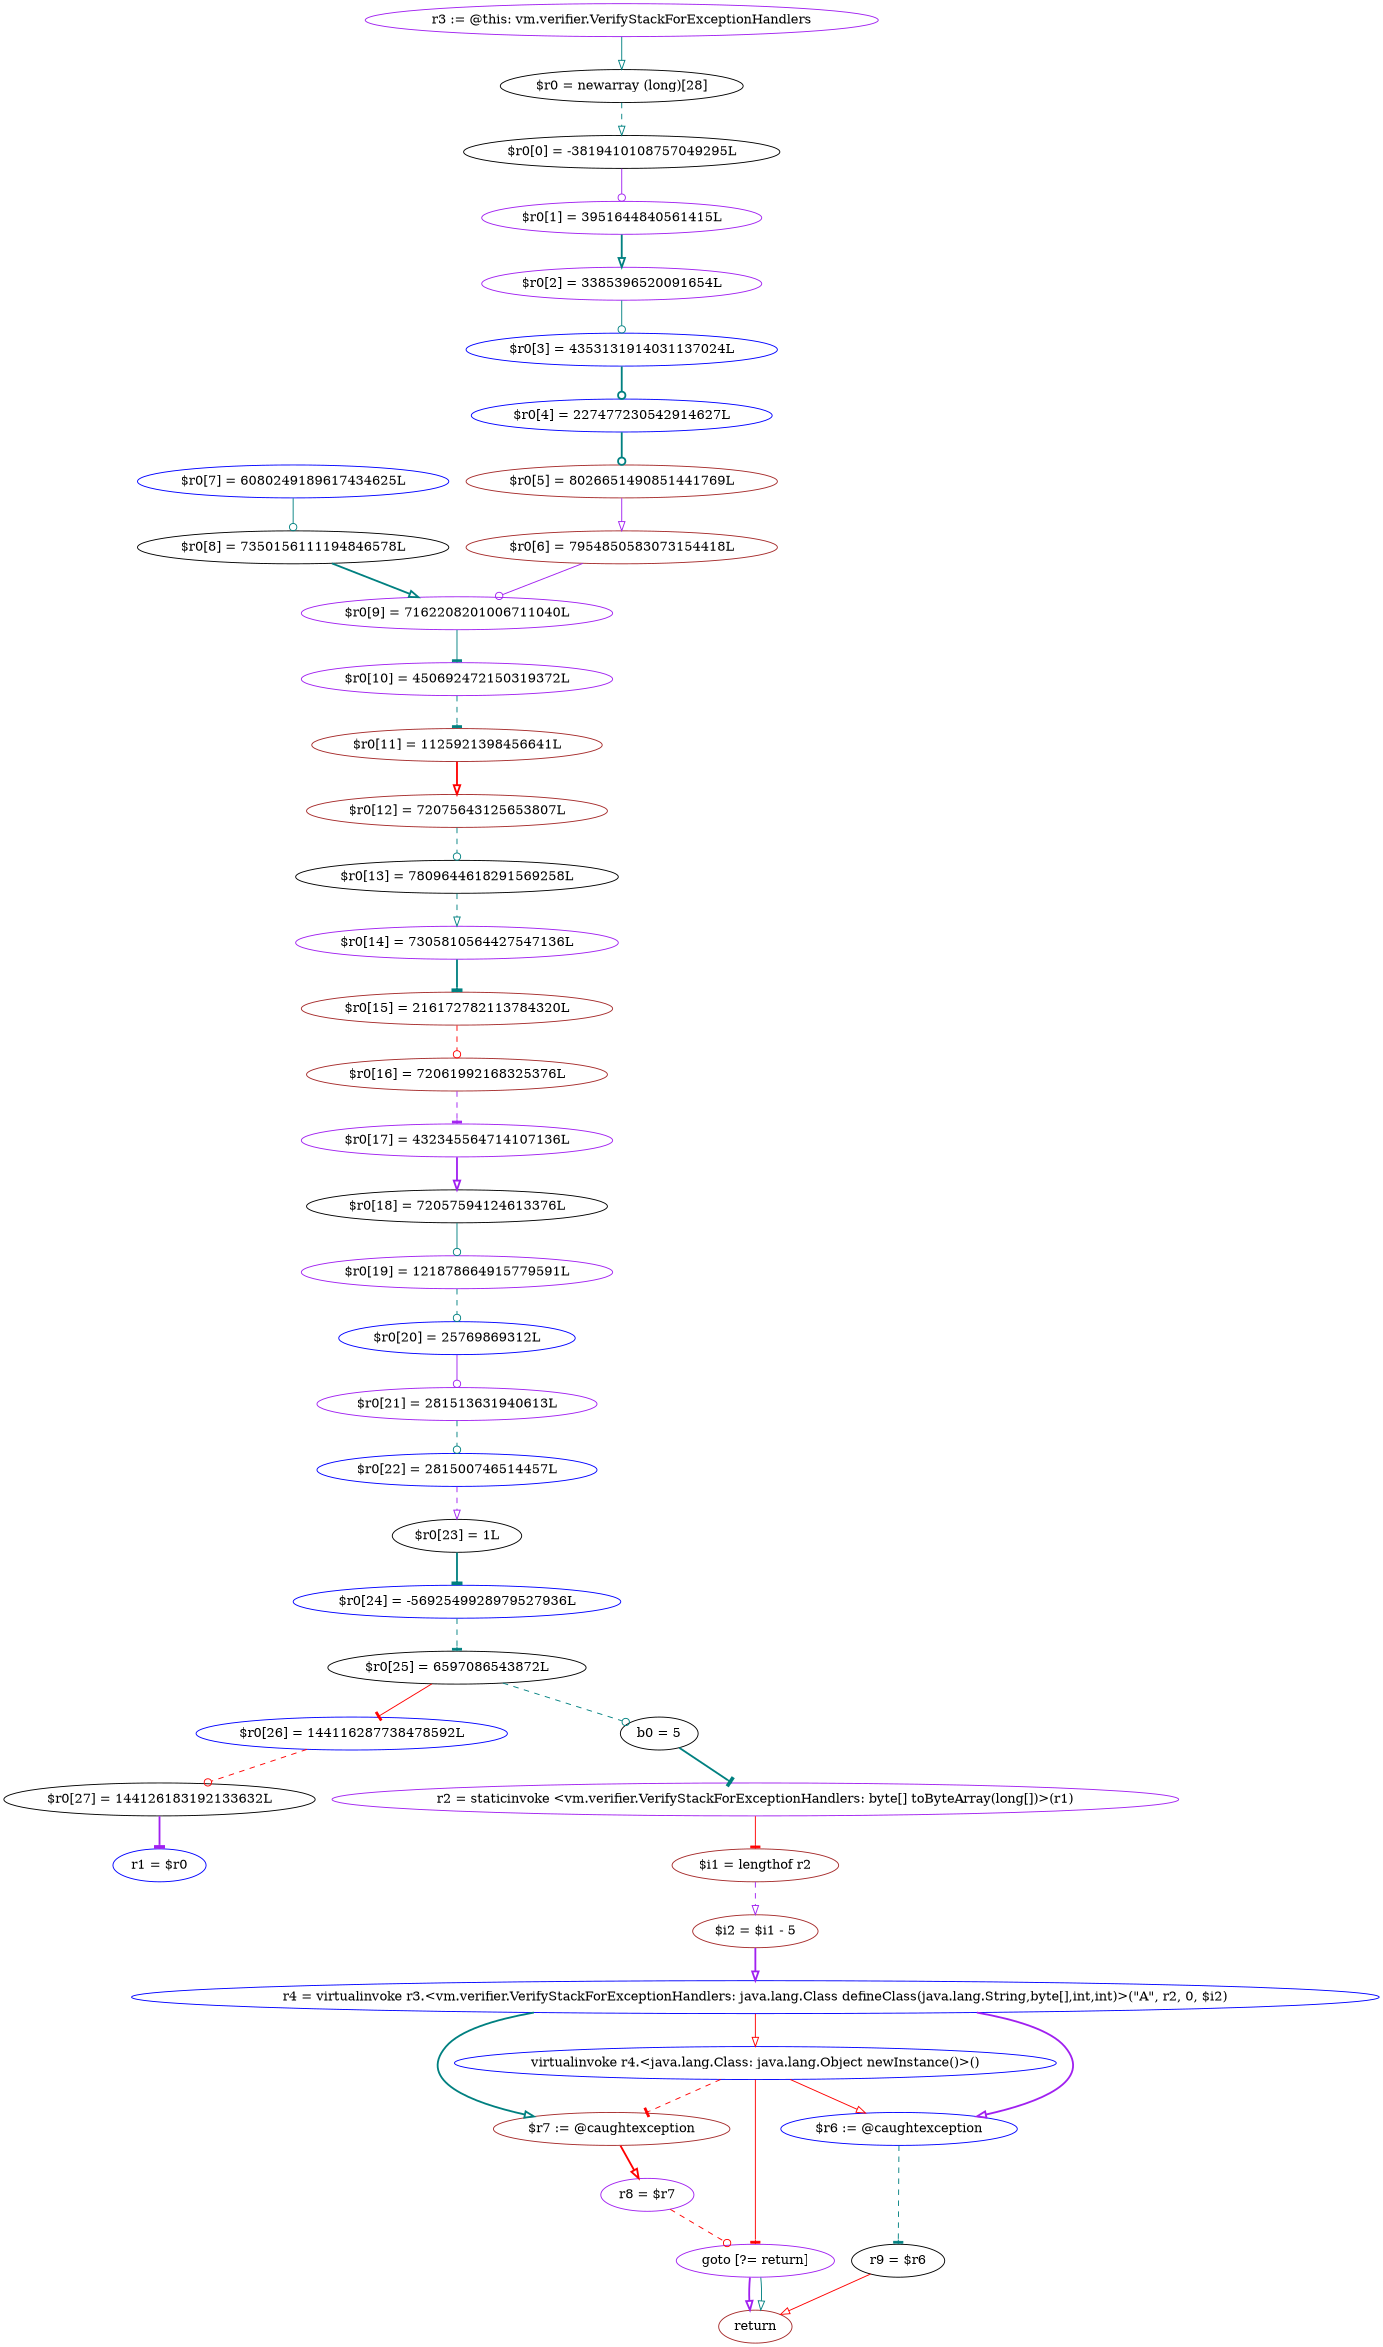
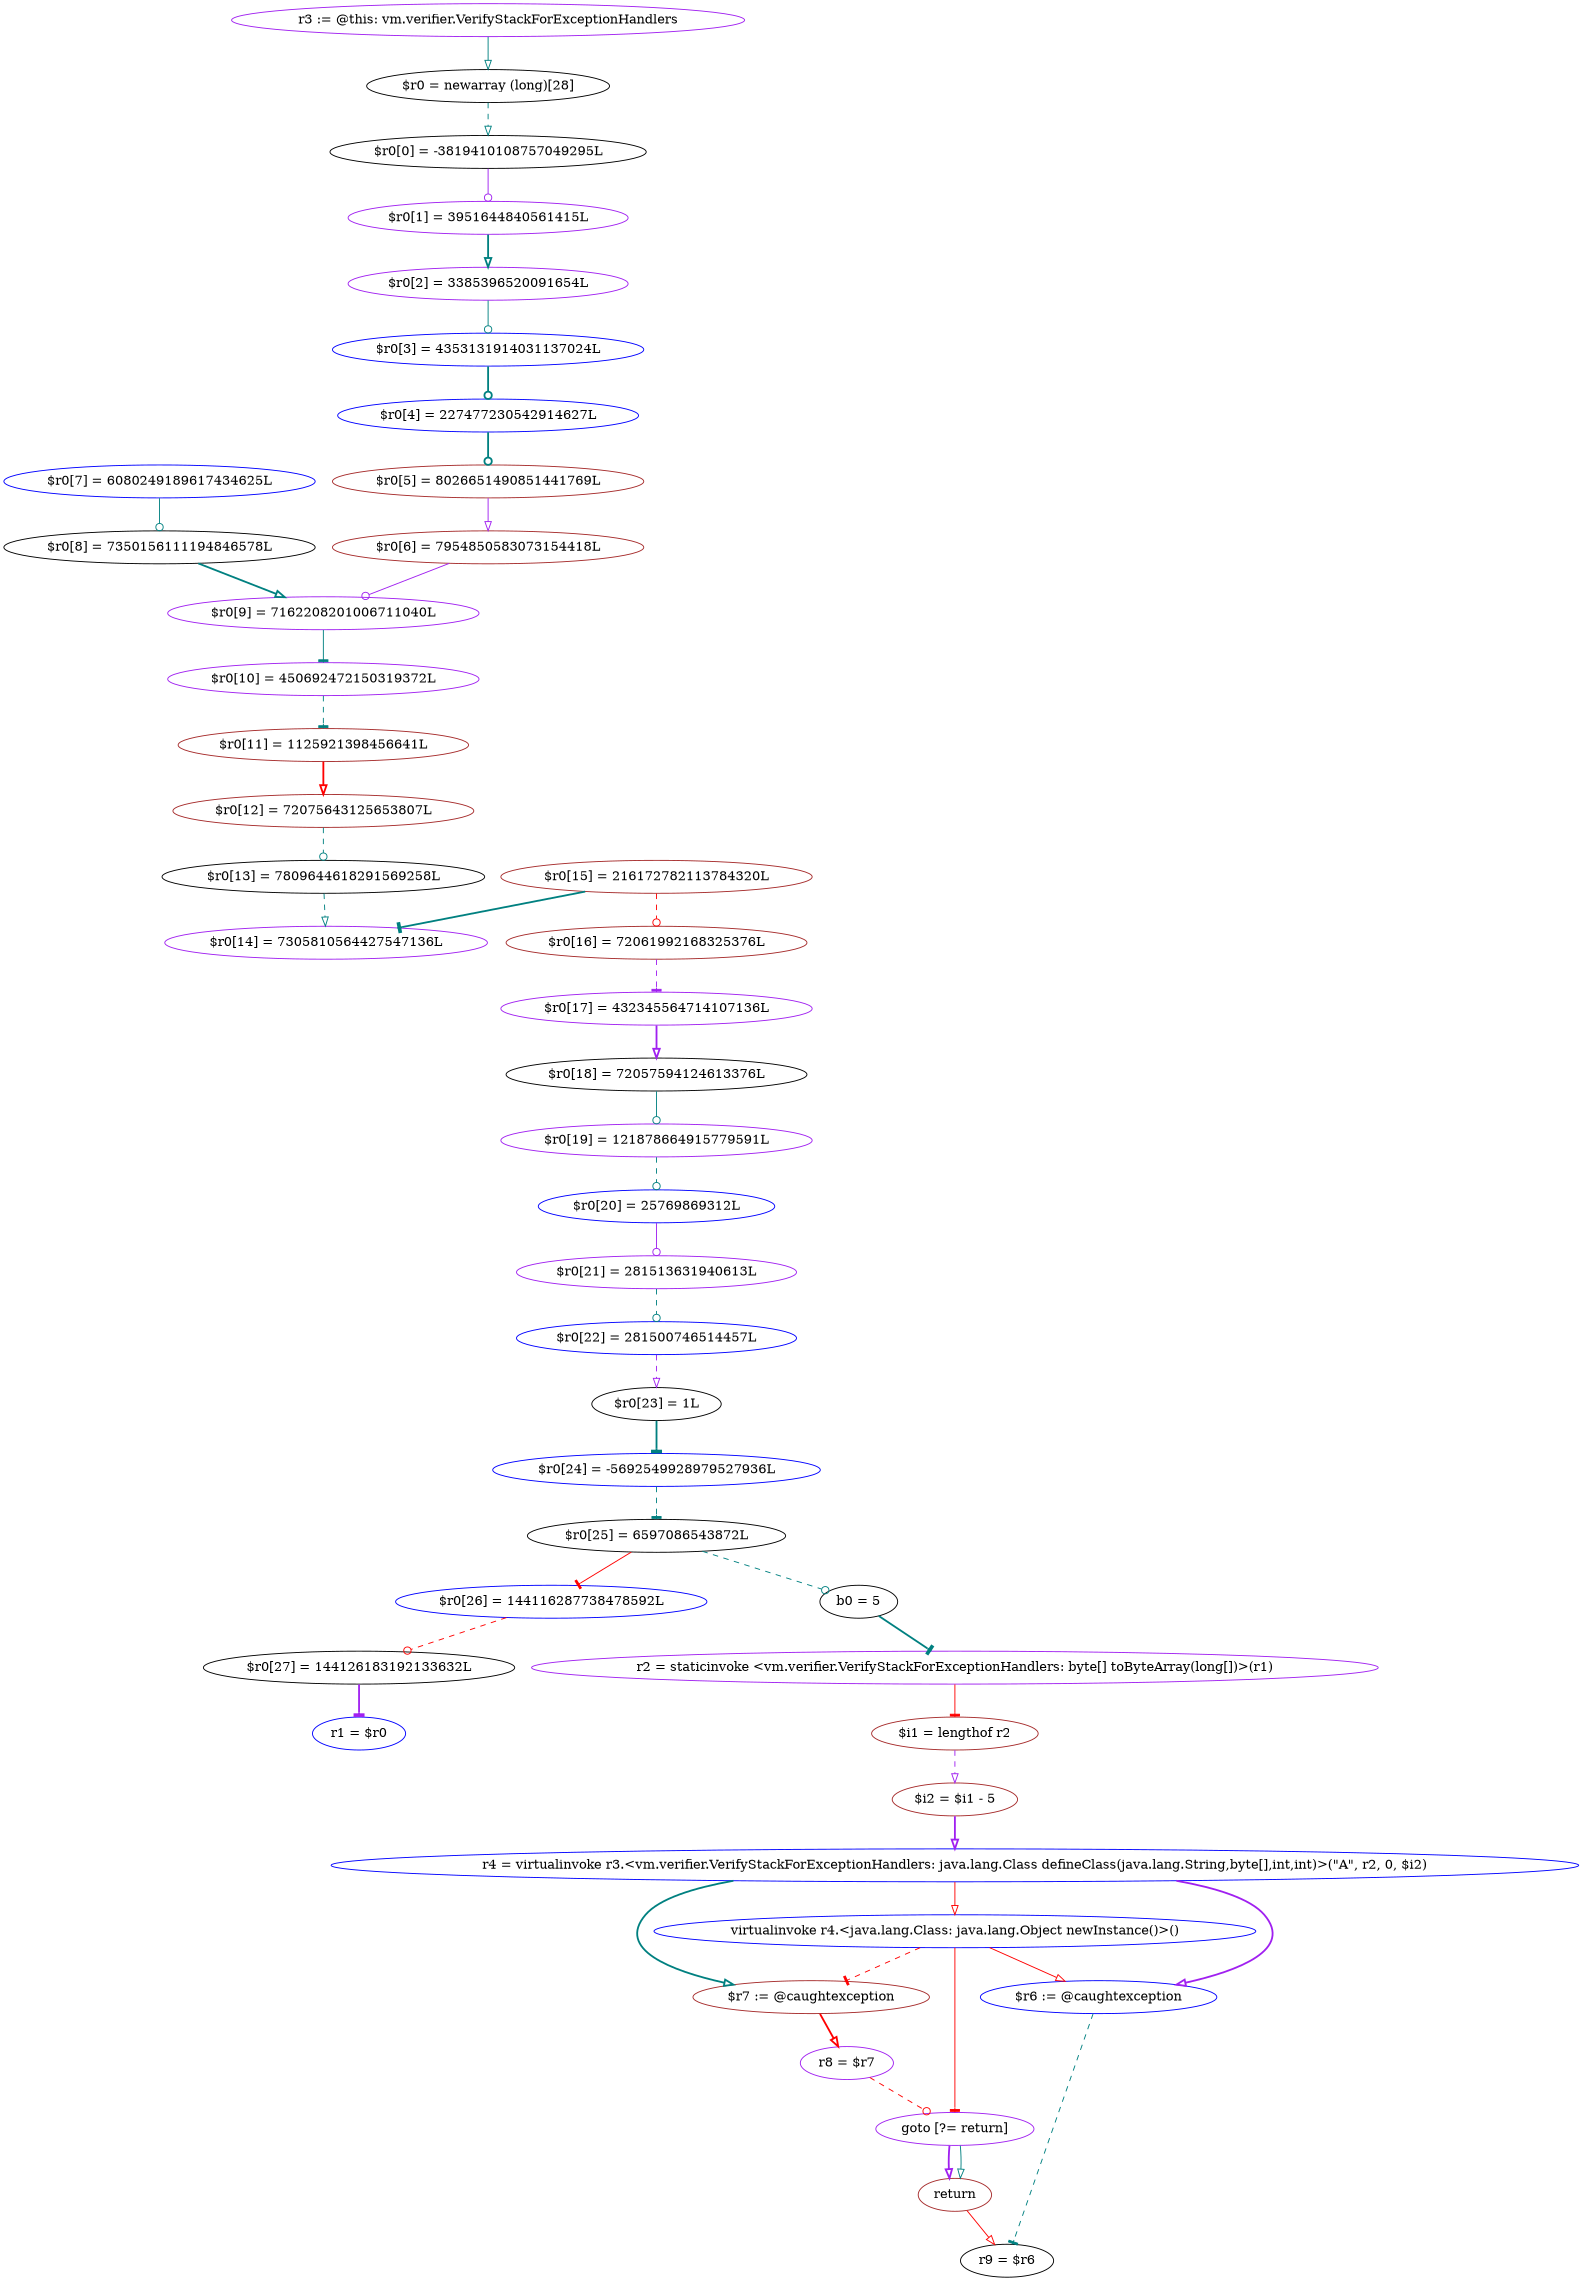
(457, 973) -> (494, 909)
(830, 2292) -> (978, 2224)
